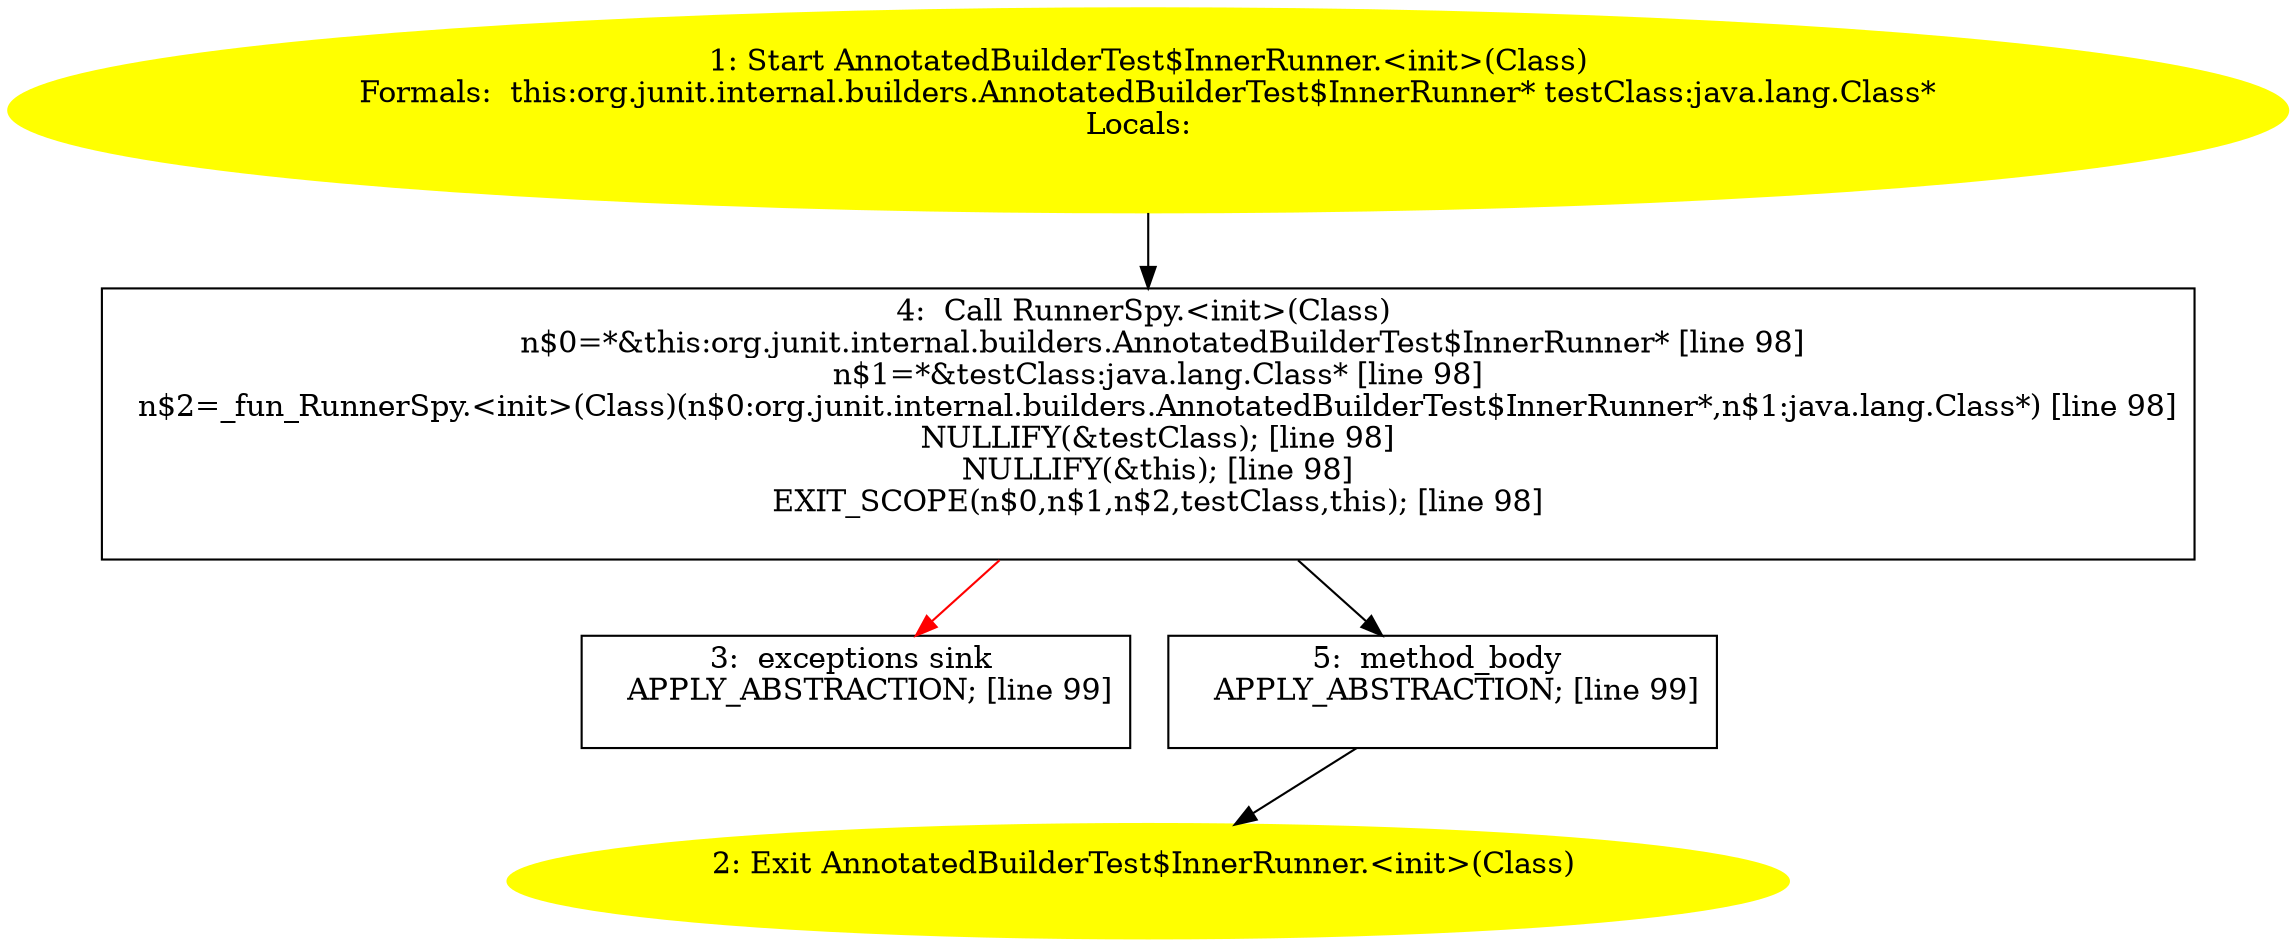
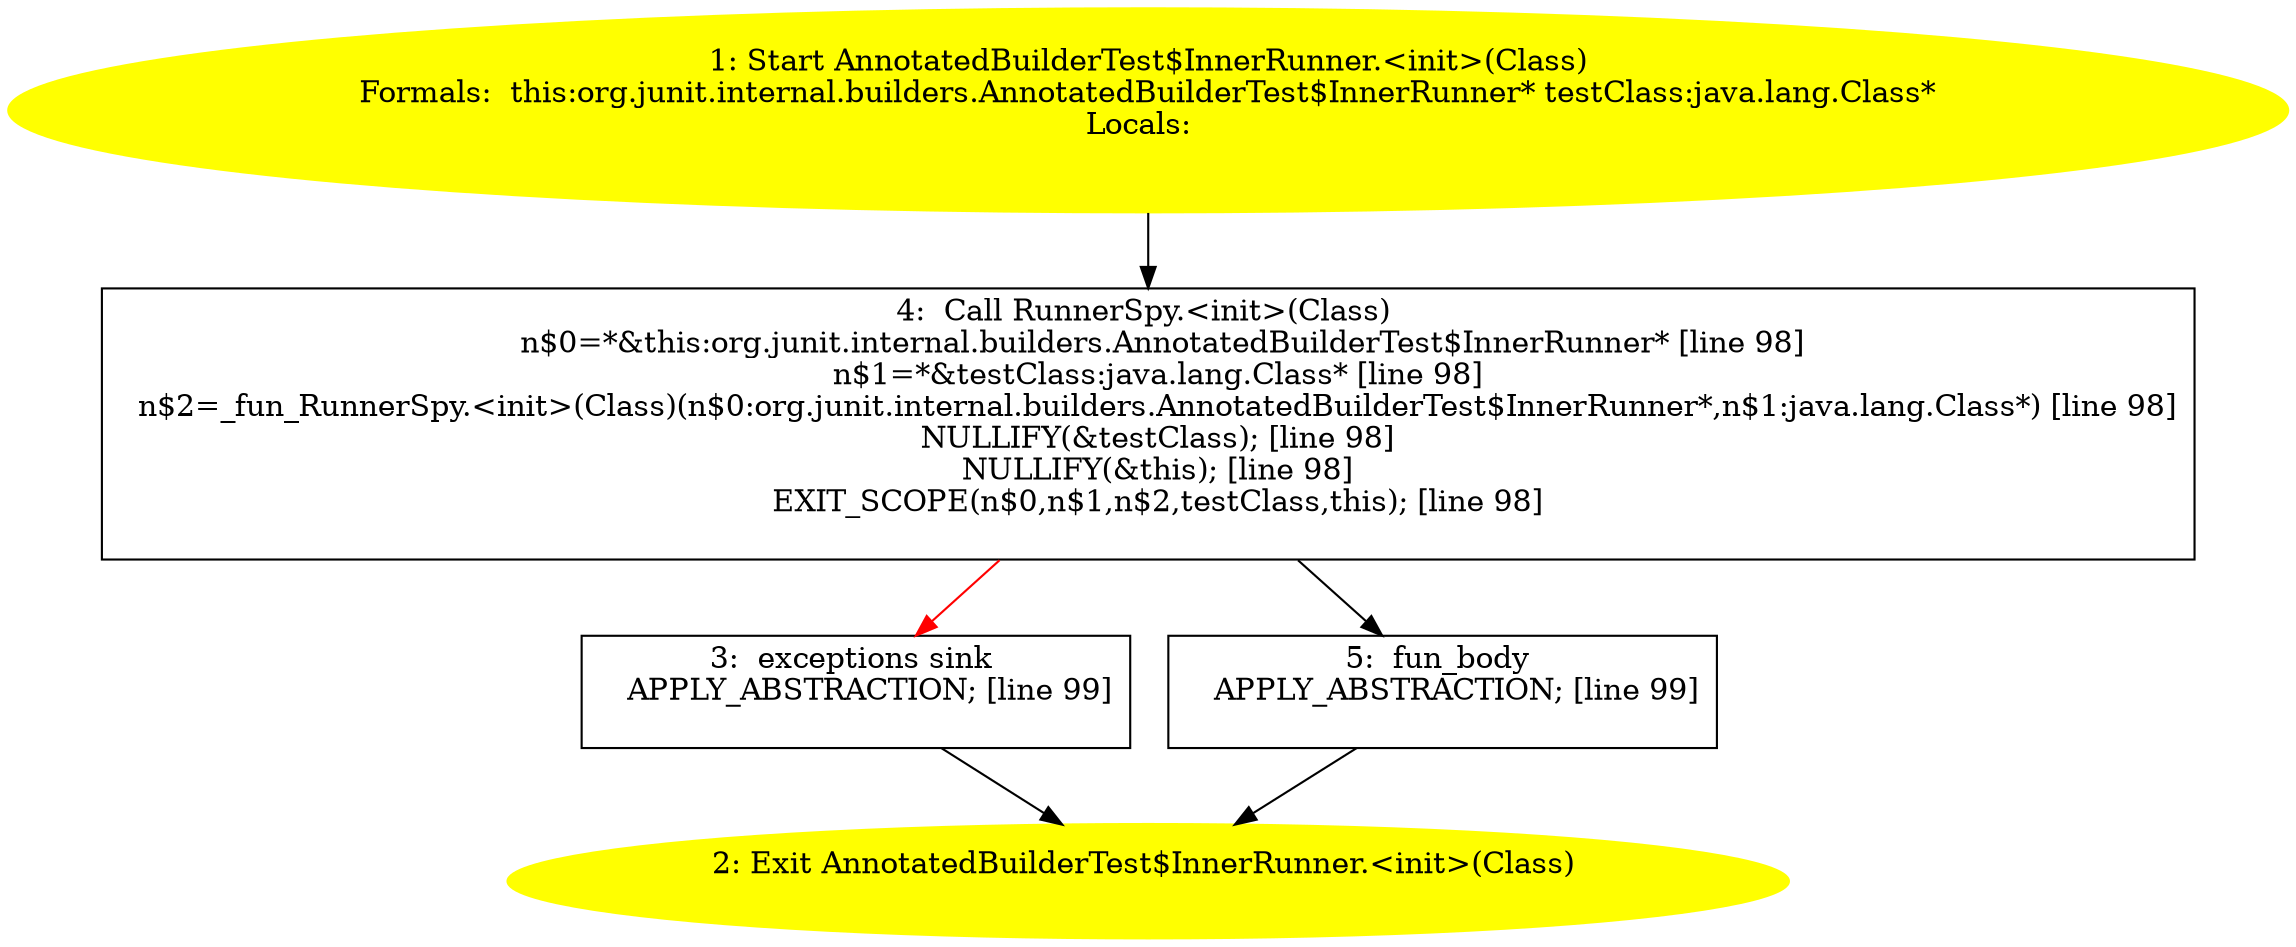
(1443, 692) -> (1443, 692)
none -> (993, 781)
